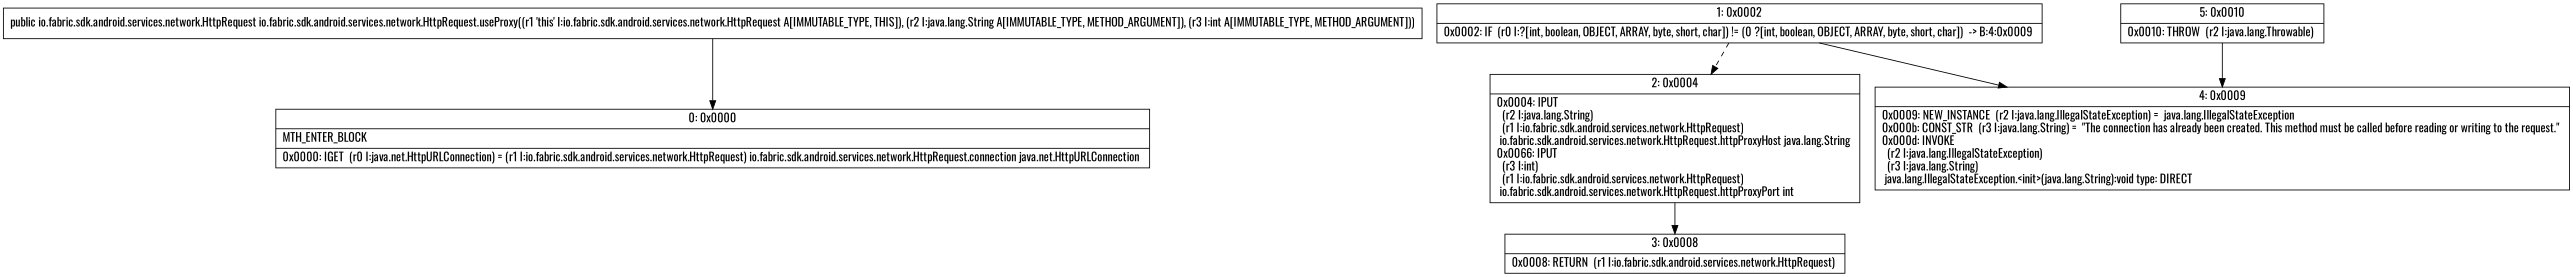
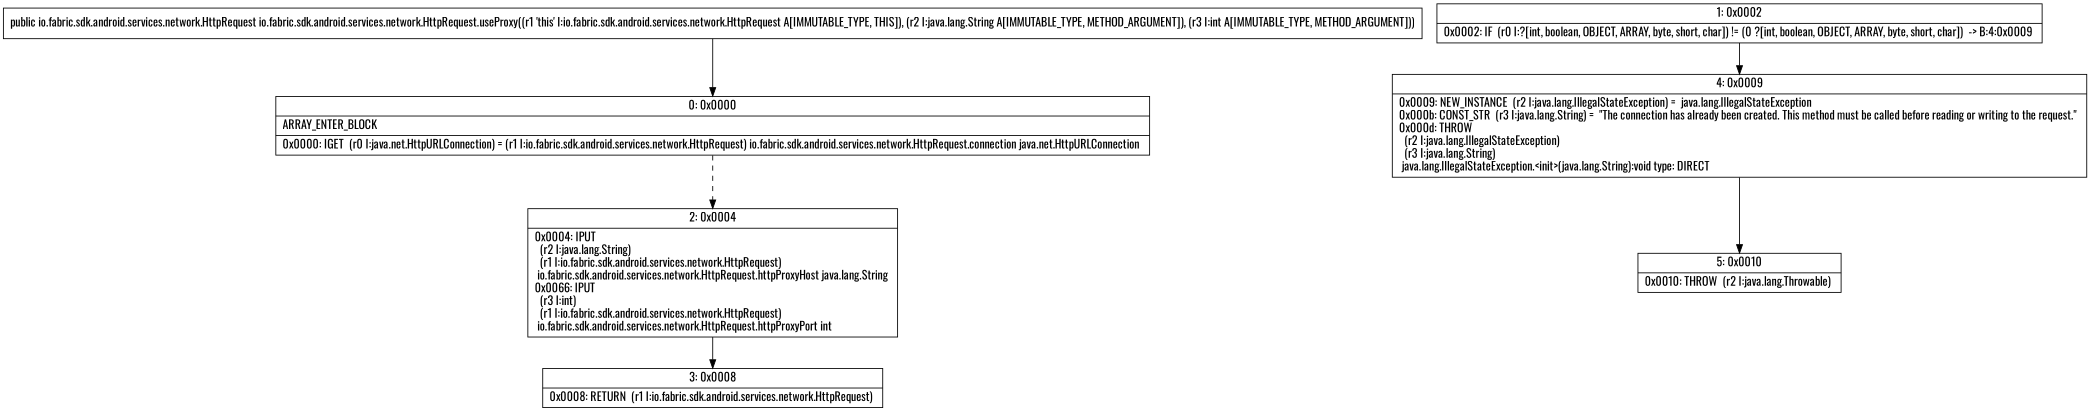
(1722, 55) -> (713, 178)
(2222, 61) -> (1740, 211)
(325, 138) -> (330, 125)
(1921, 142) -> (1439, 129)
